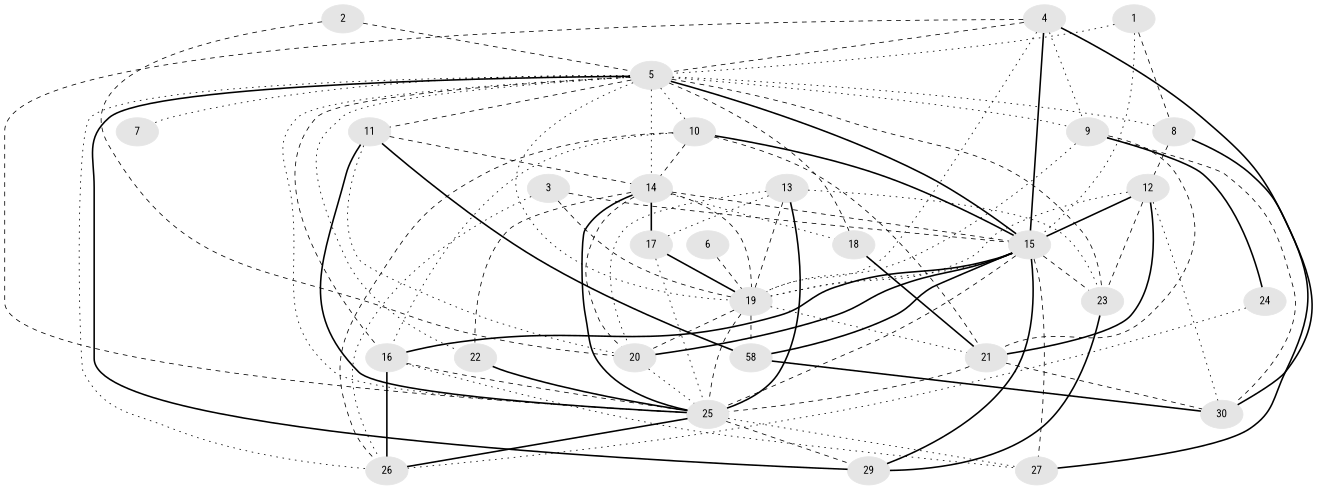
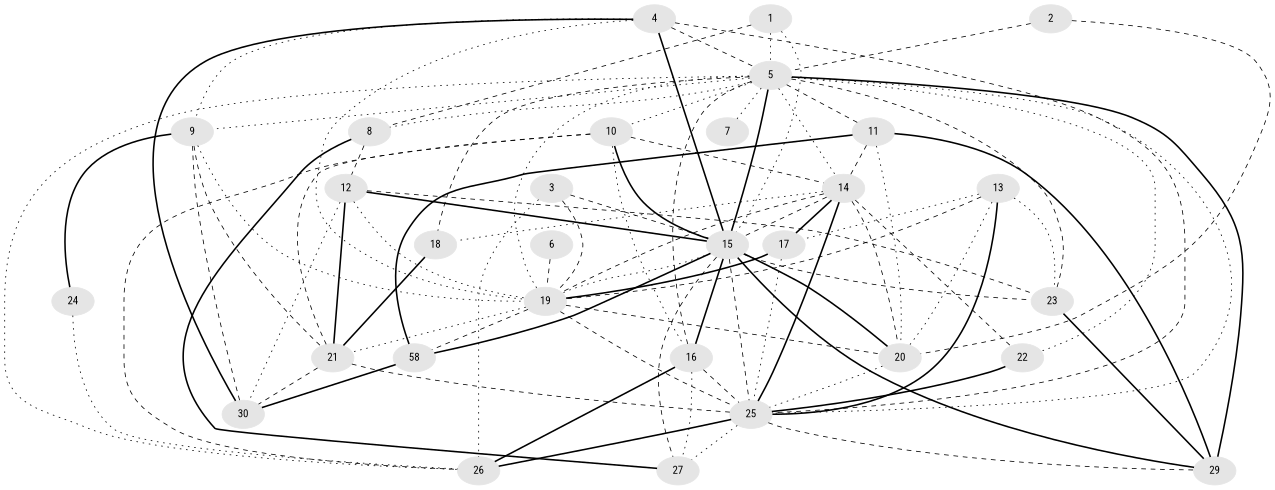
(372, 378) -> (1098, 245)
